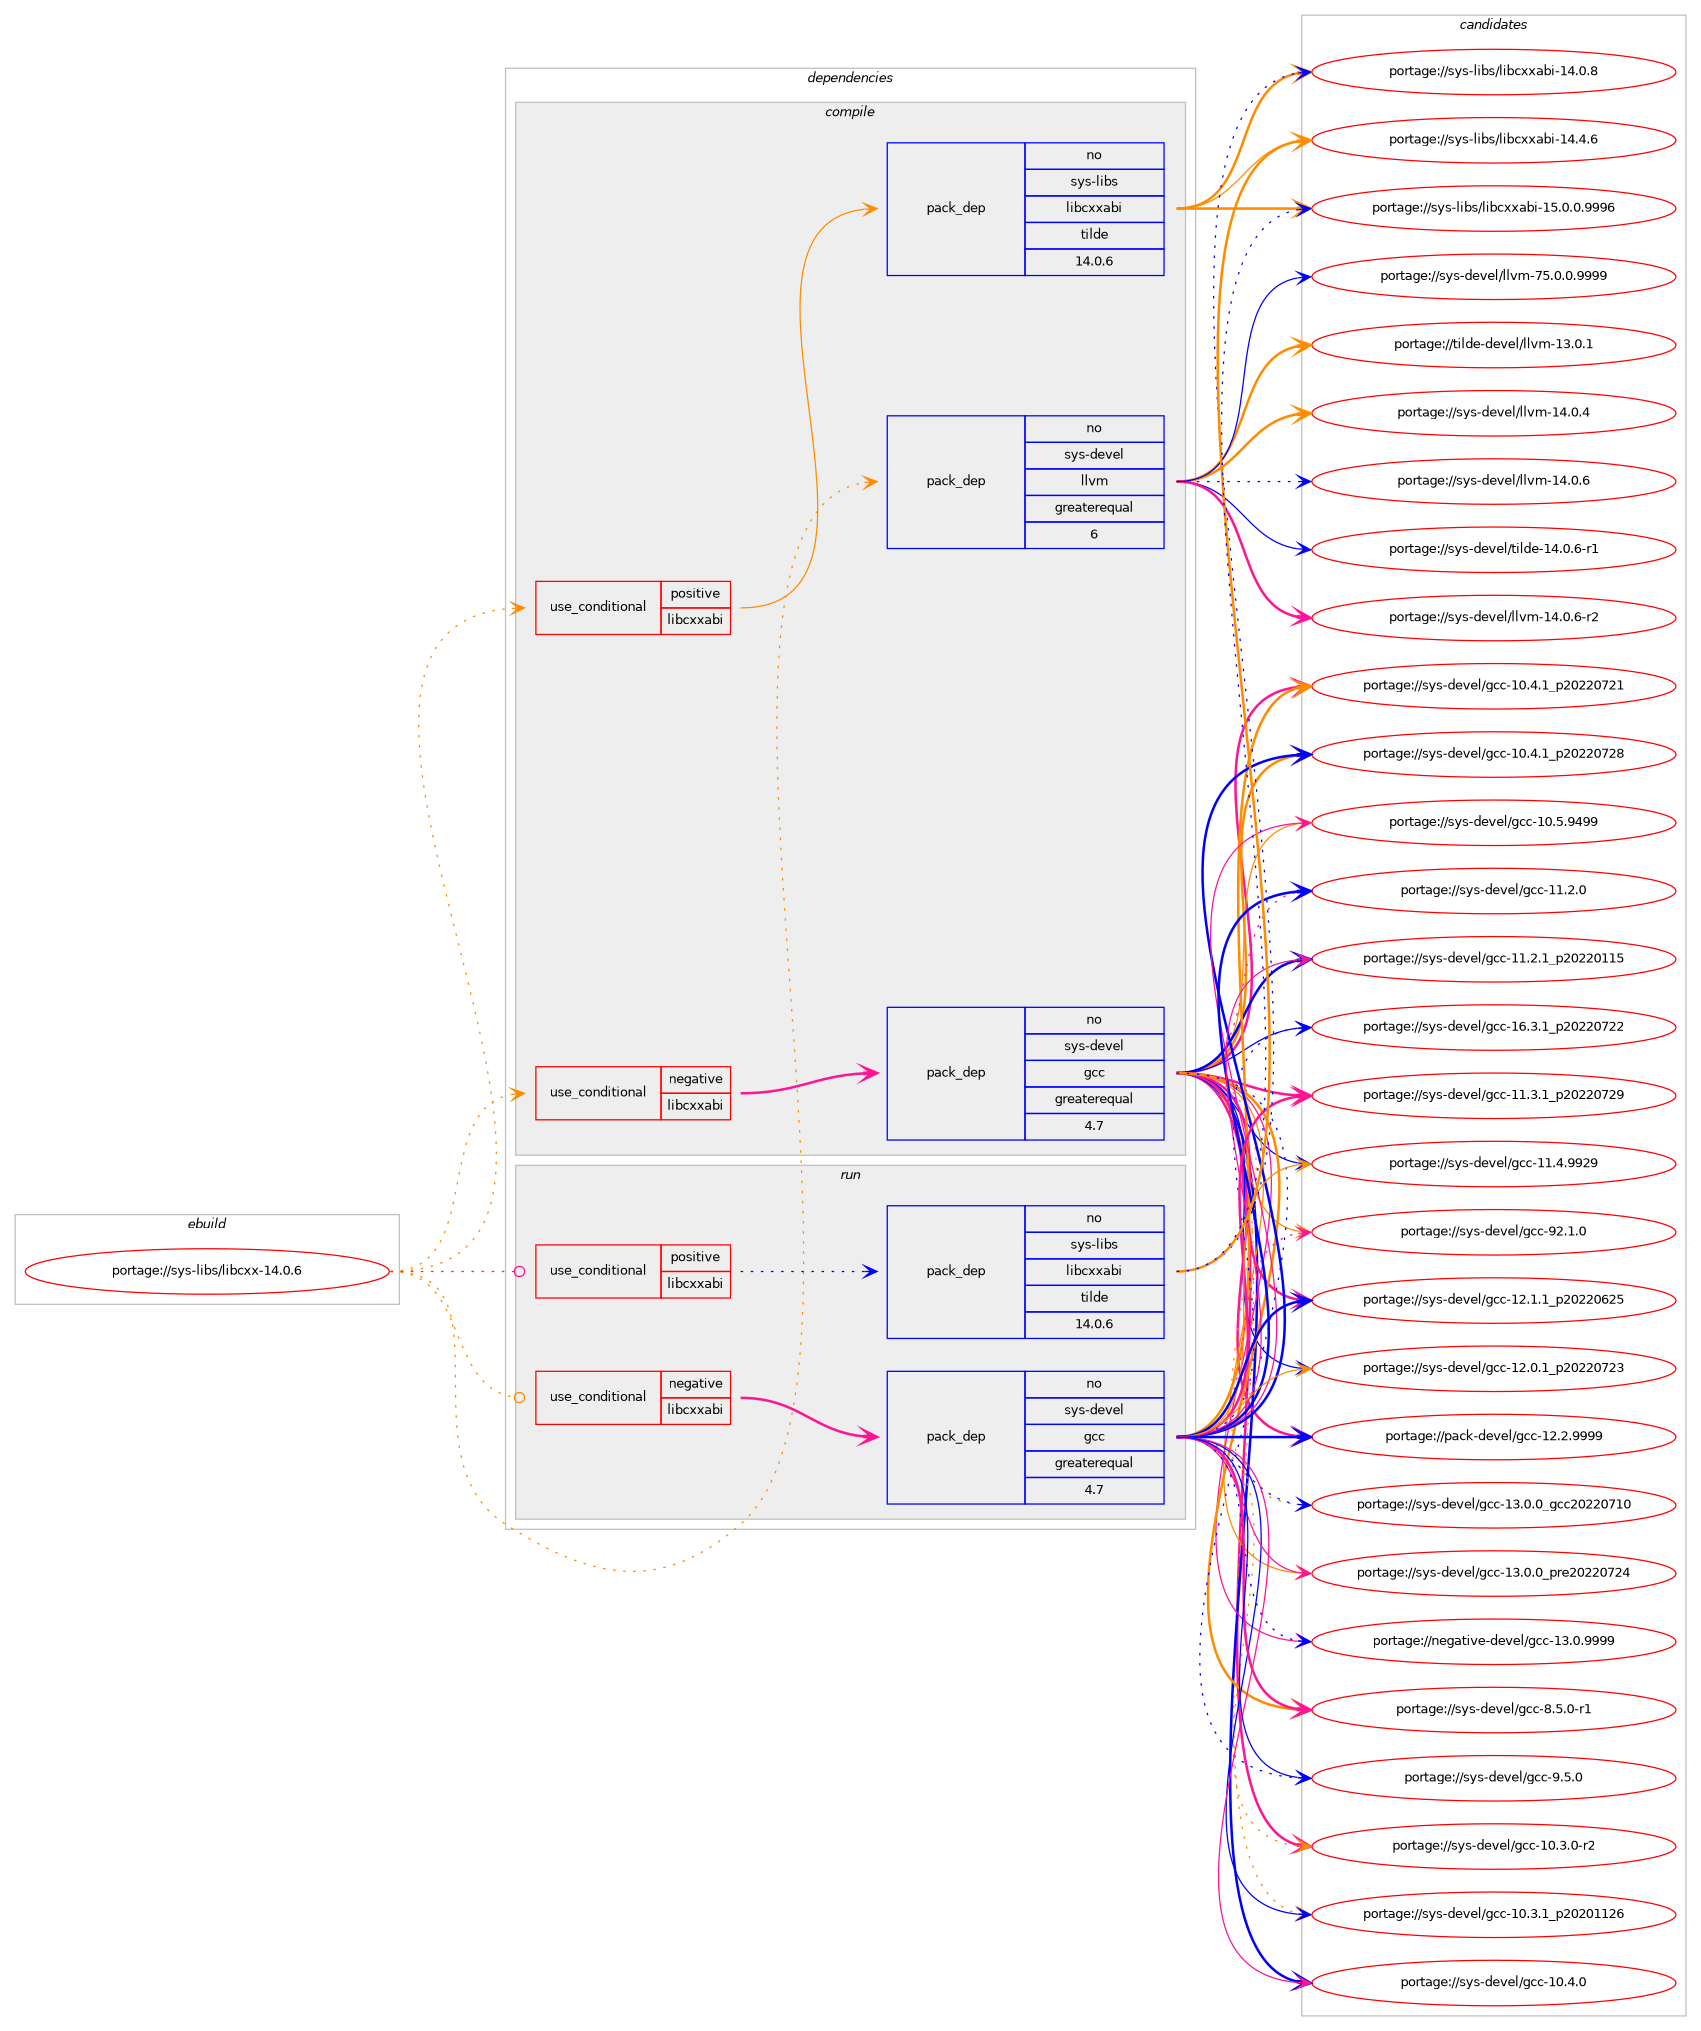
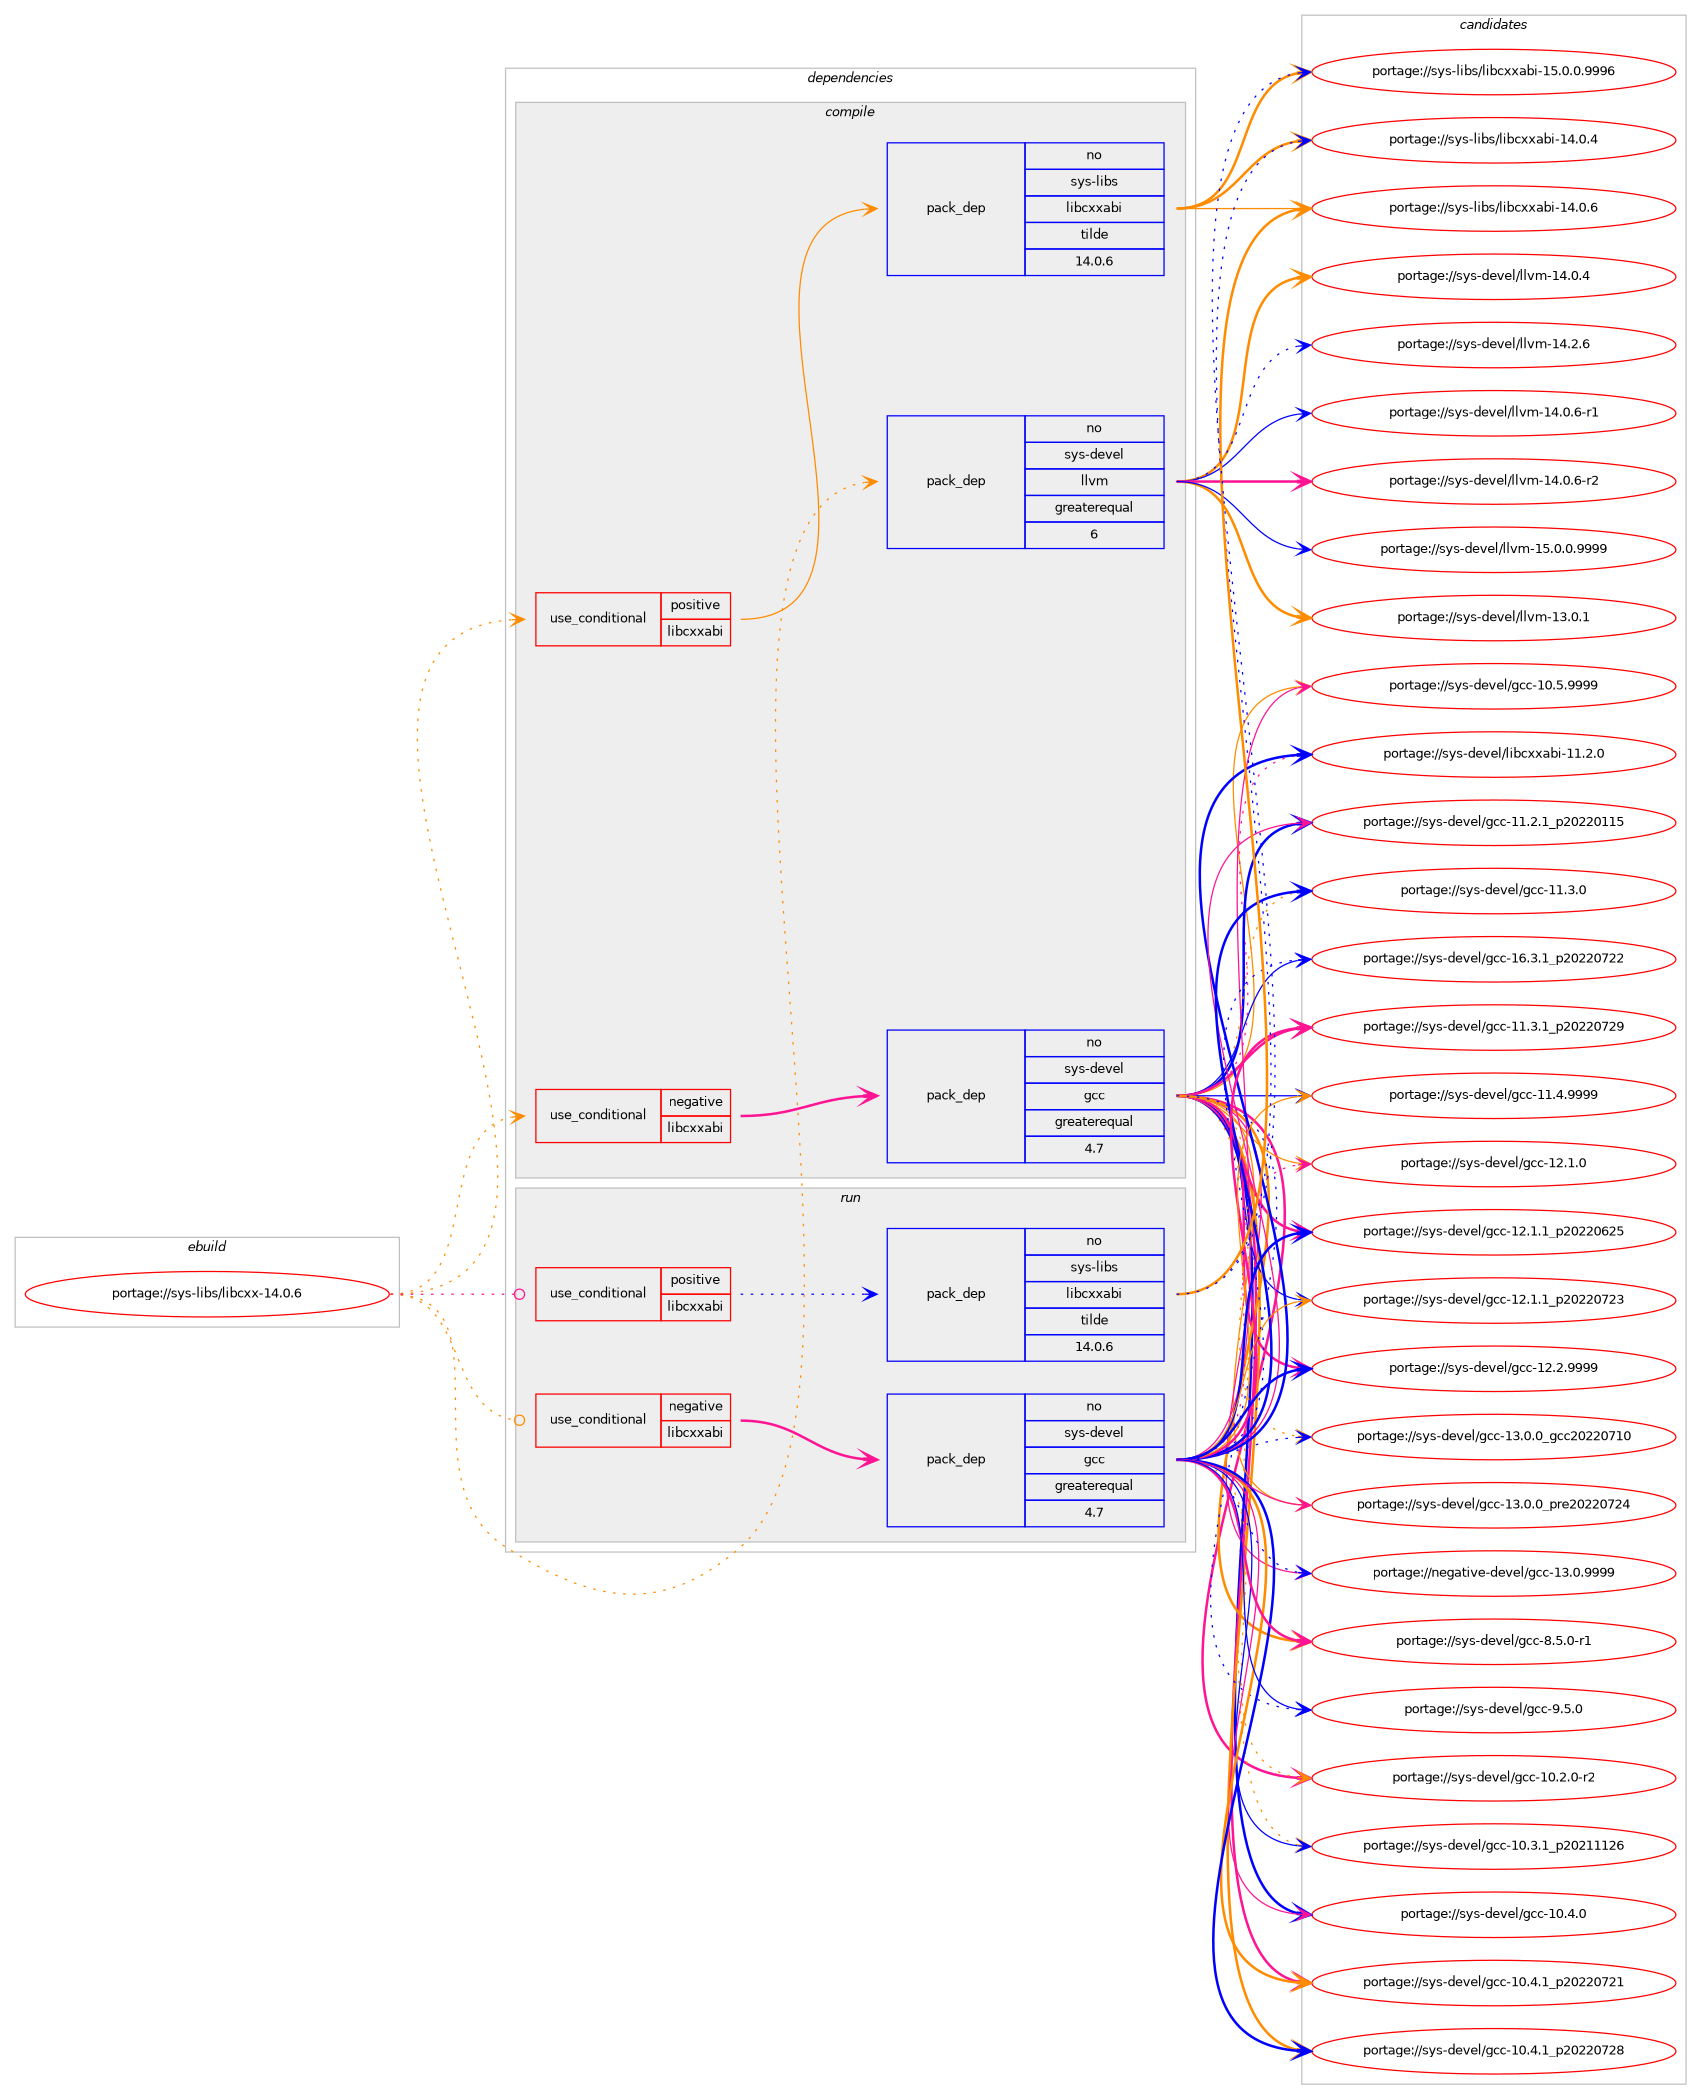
(1494, 72) -> (1494, 140)
(1494, 140) -> (1494, 209)
(1494, 277) -> (1494, 550)
(1494, 345) -> (1494, 618)
(1494, 482) -> (1494, 345)
(1494, 550) -> (1494, 413)
(1494, 823) -> (1494, 686)
none -> (1494, 891)
(1494, 891) -> (1494, 755)
(1494, 1164) -> (1494, 1096)
(1494, 1232) -> (1494, 1164)
(1494, 1369) -> (1494, 1301)
(1494, 1437) -> (1494, 1369)
(1494, 1847) -> (1494, 1778)
(1494, 1915) -> (1494, 1847)
